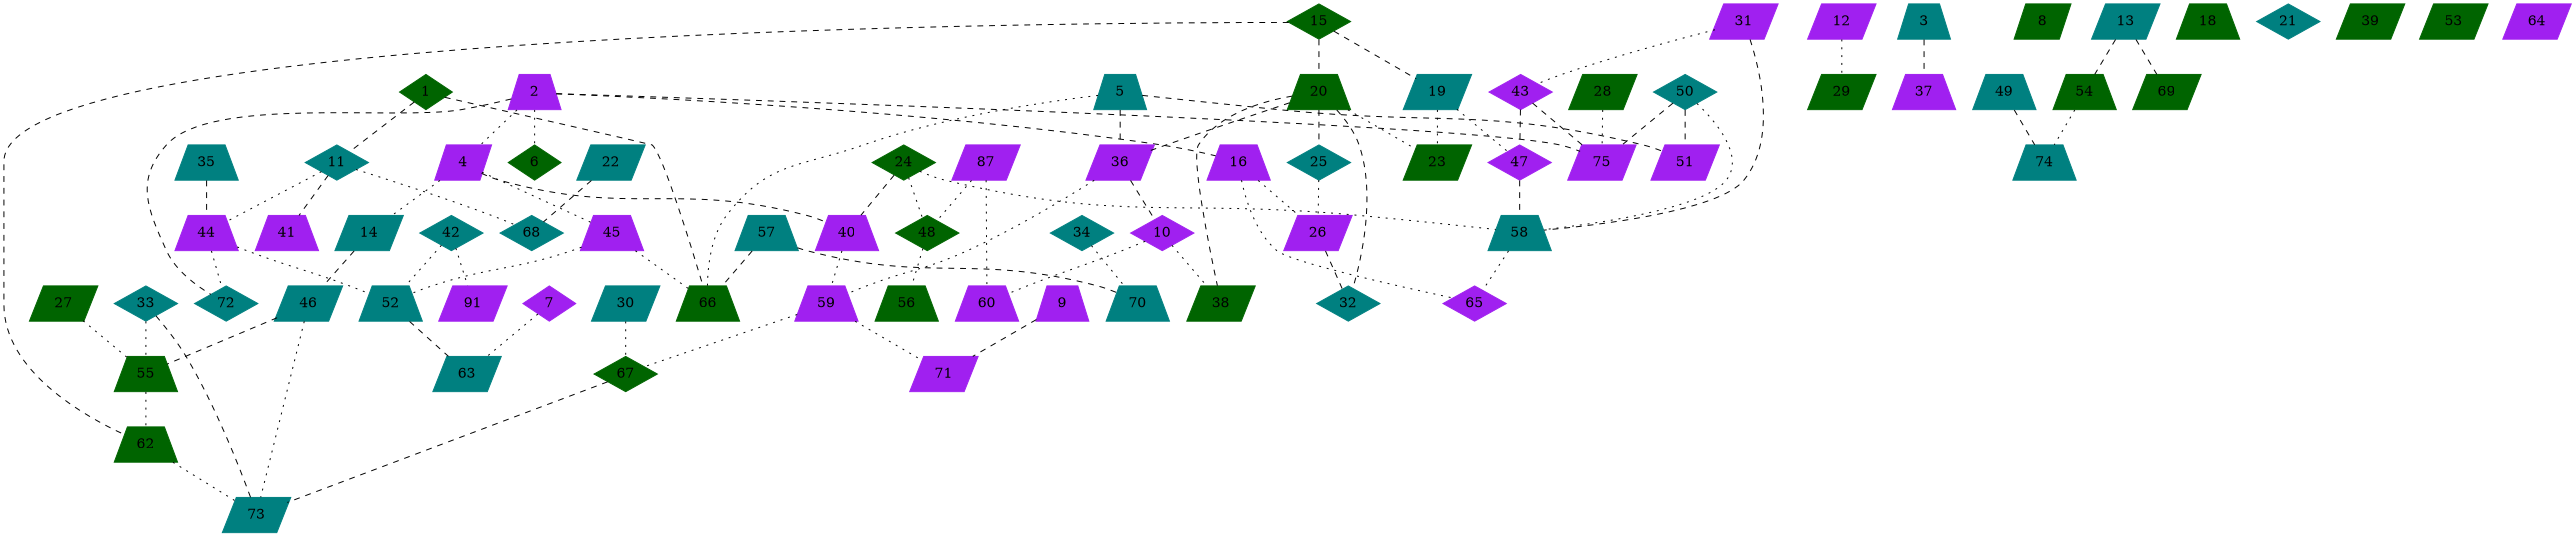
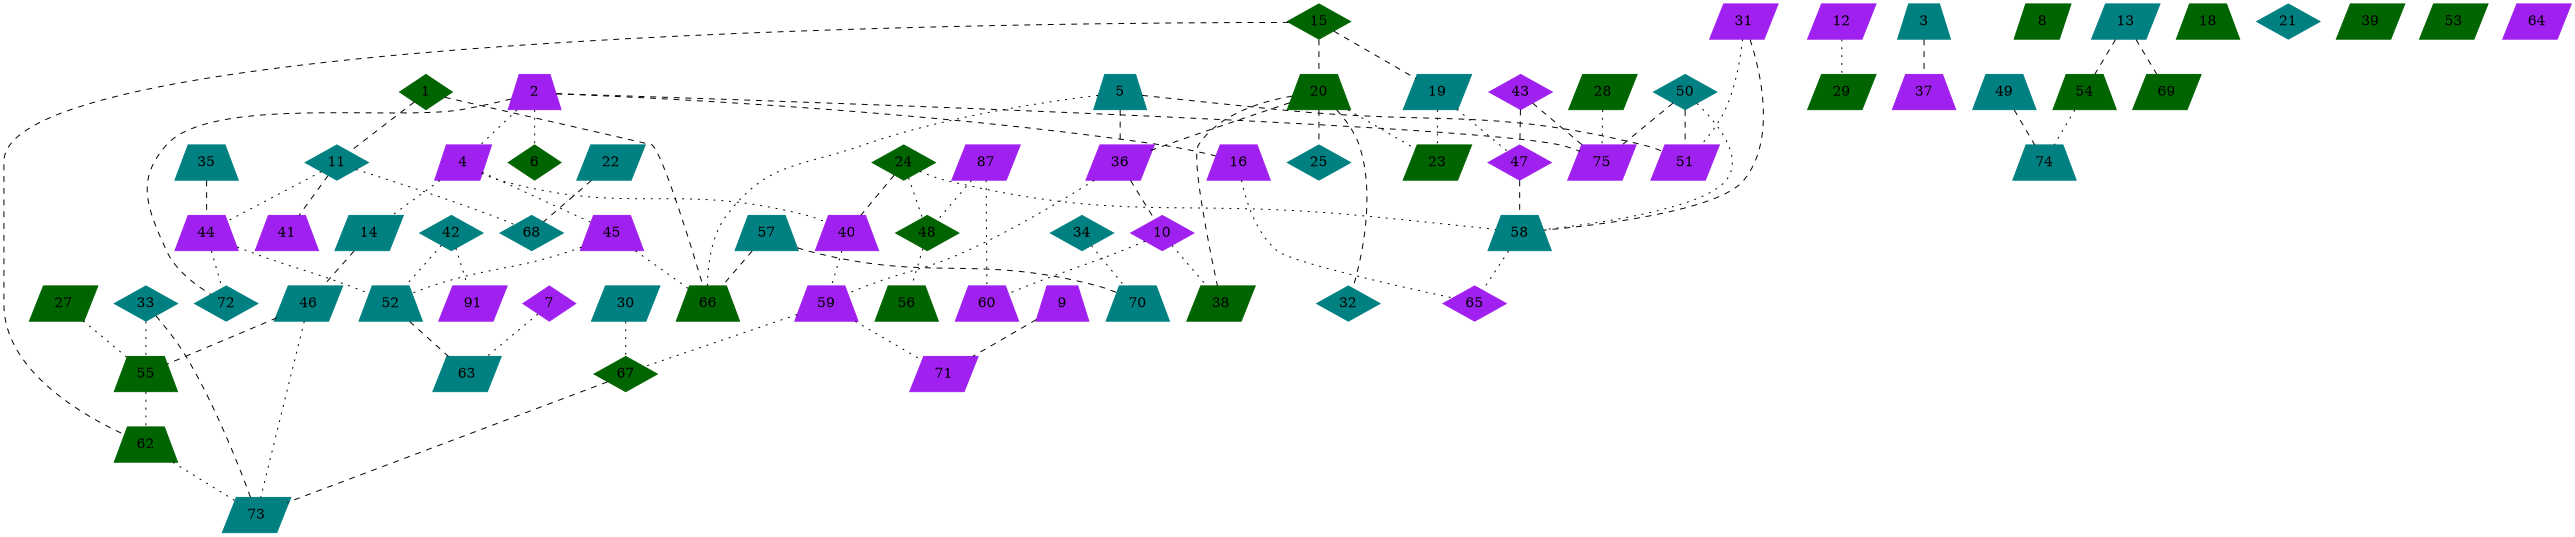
(1626, 54) -> (1731, 96)
(653, 199) -> (653, 199)
(1318, 233) -> none
